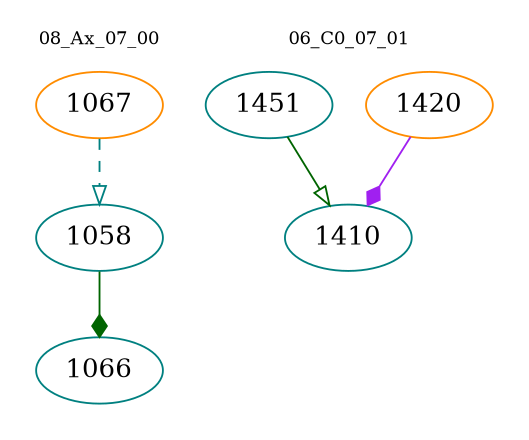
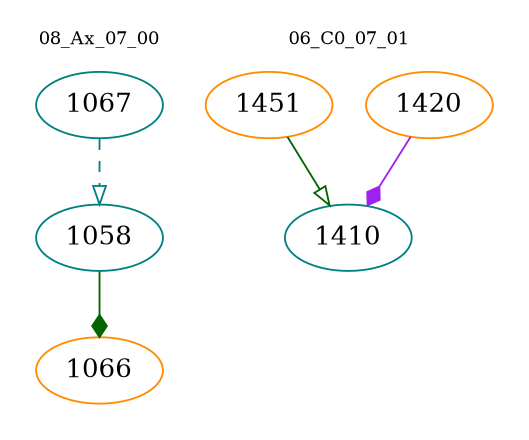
(100, 105) -> (100, 105)
(269, 105) -> (269, 105)
(100, 370) -> (100, 370)
